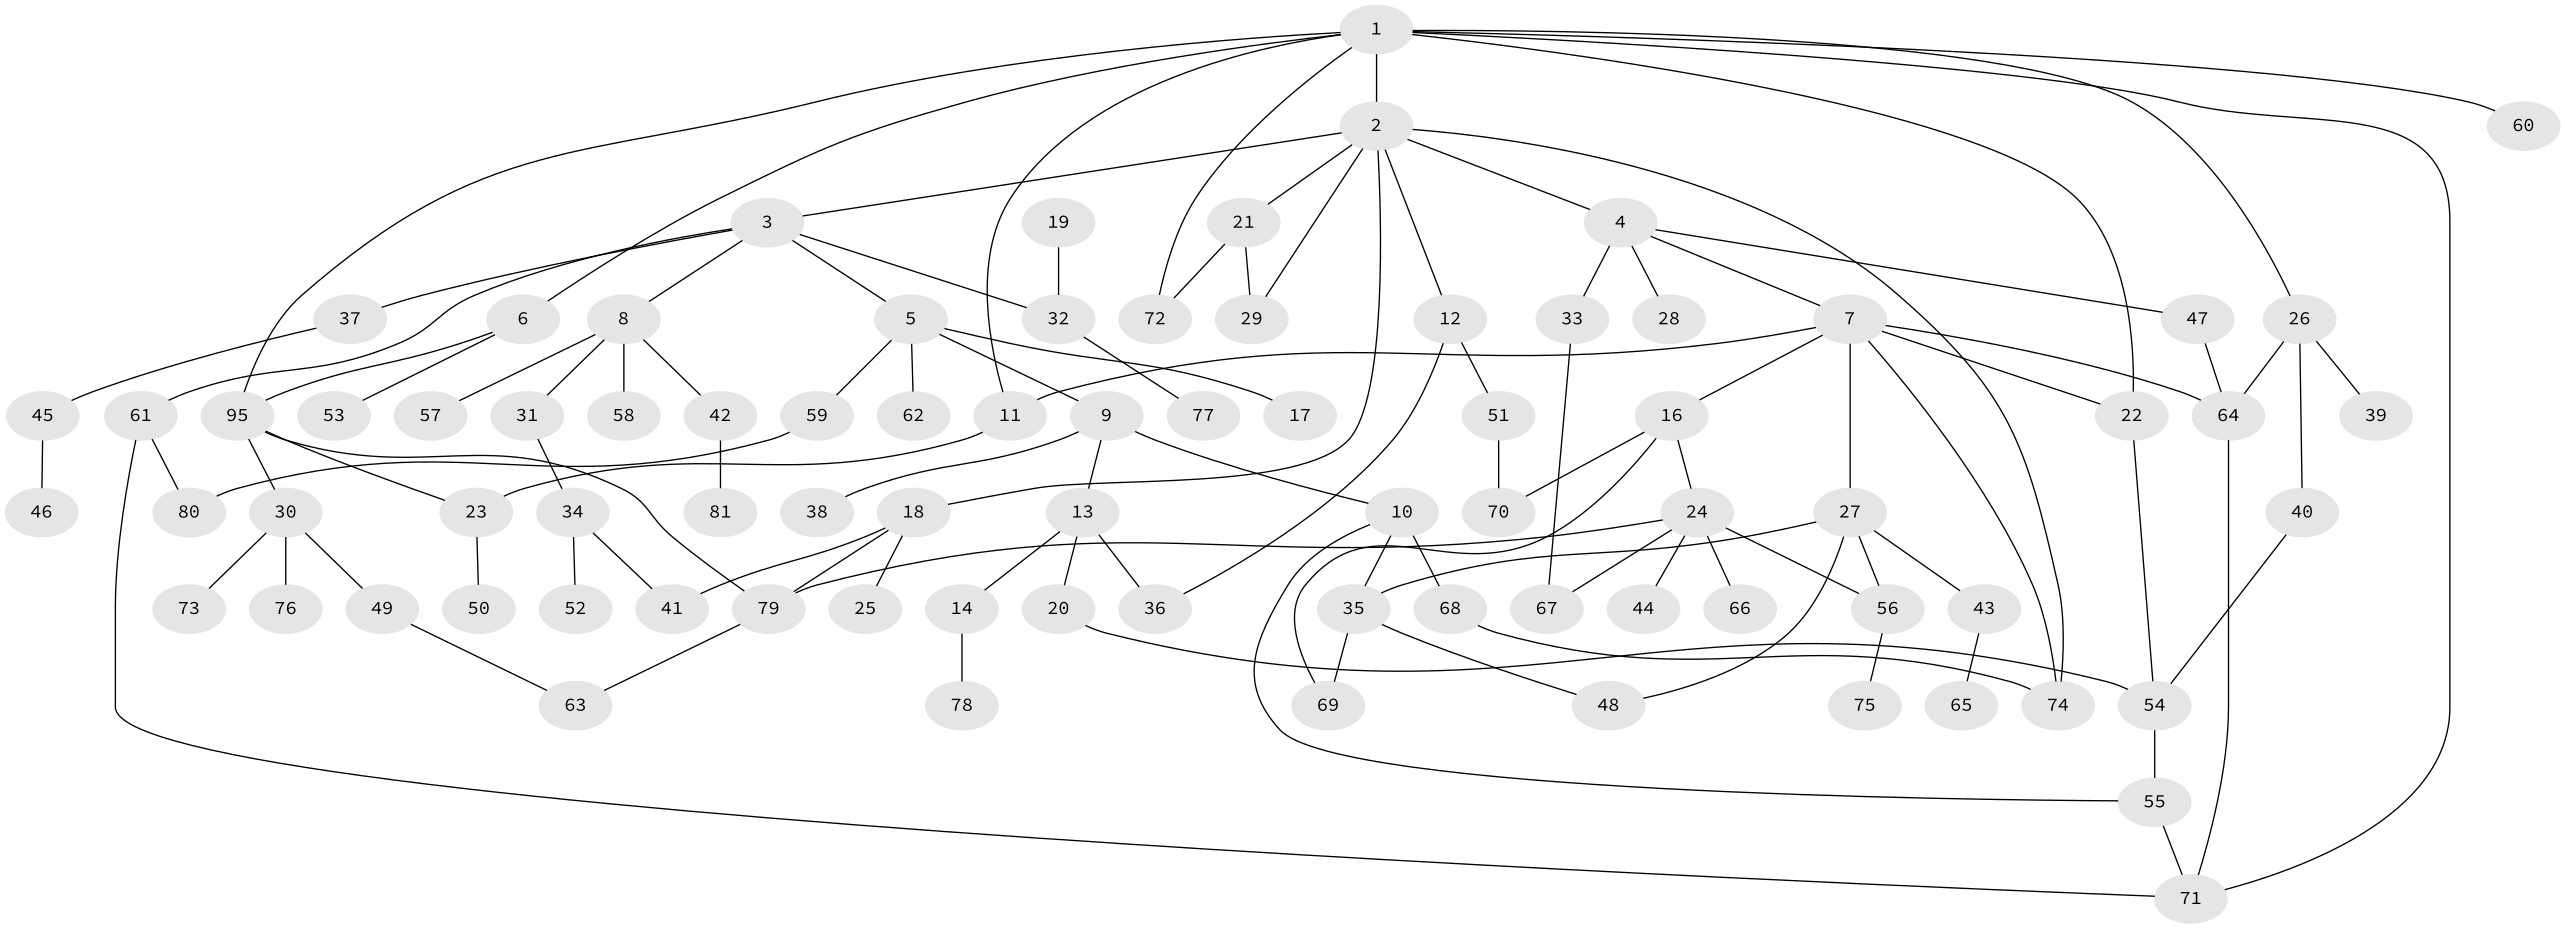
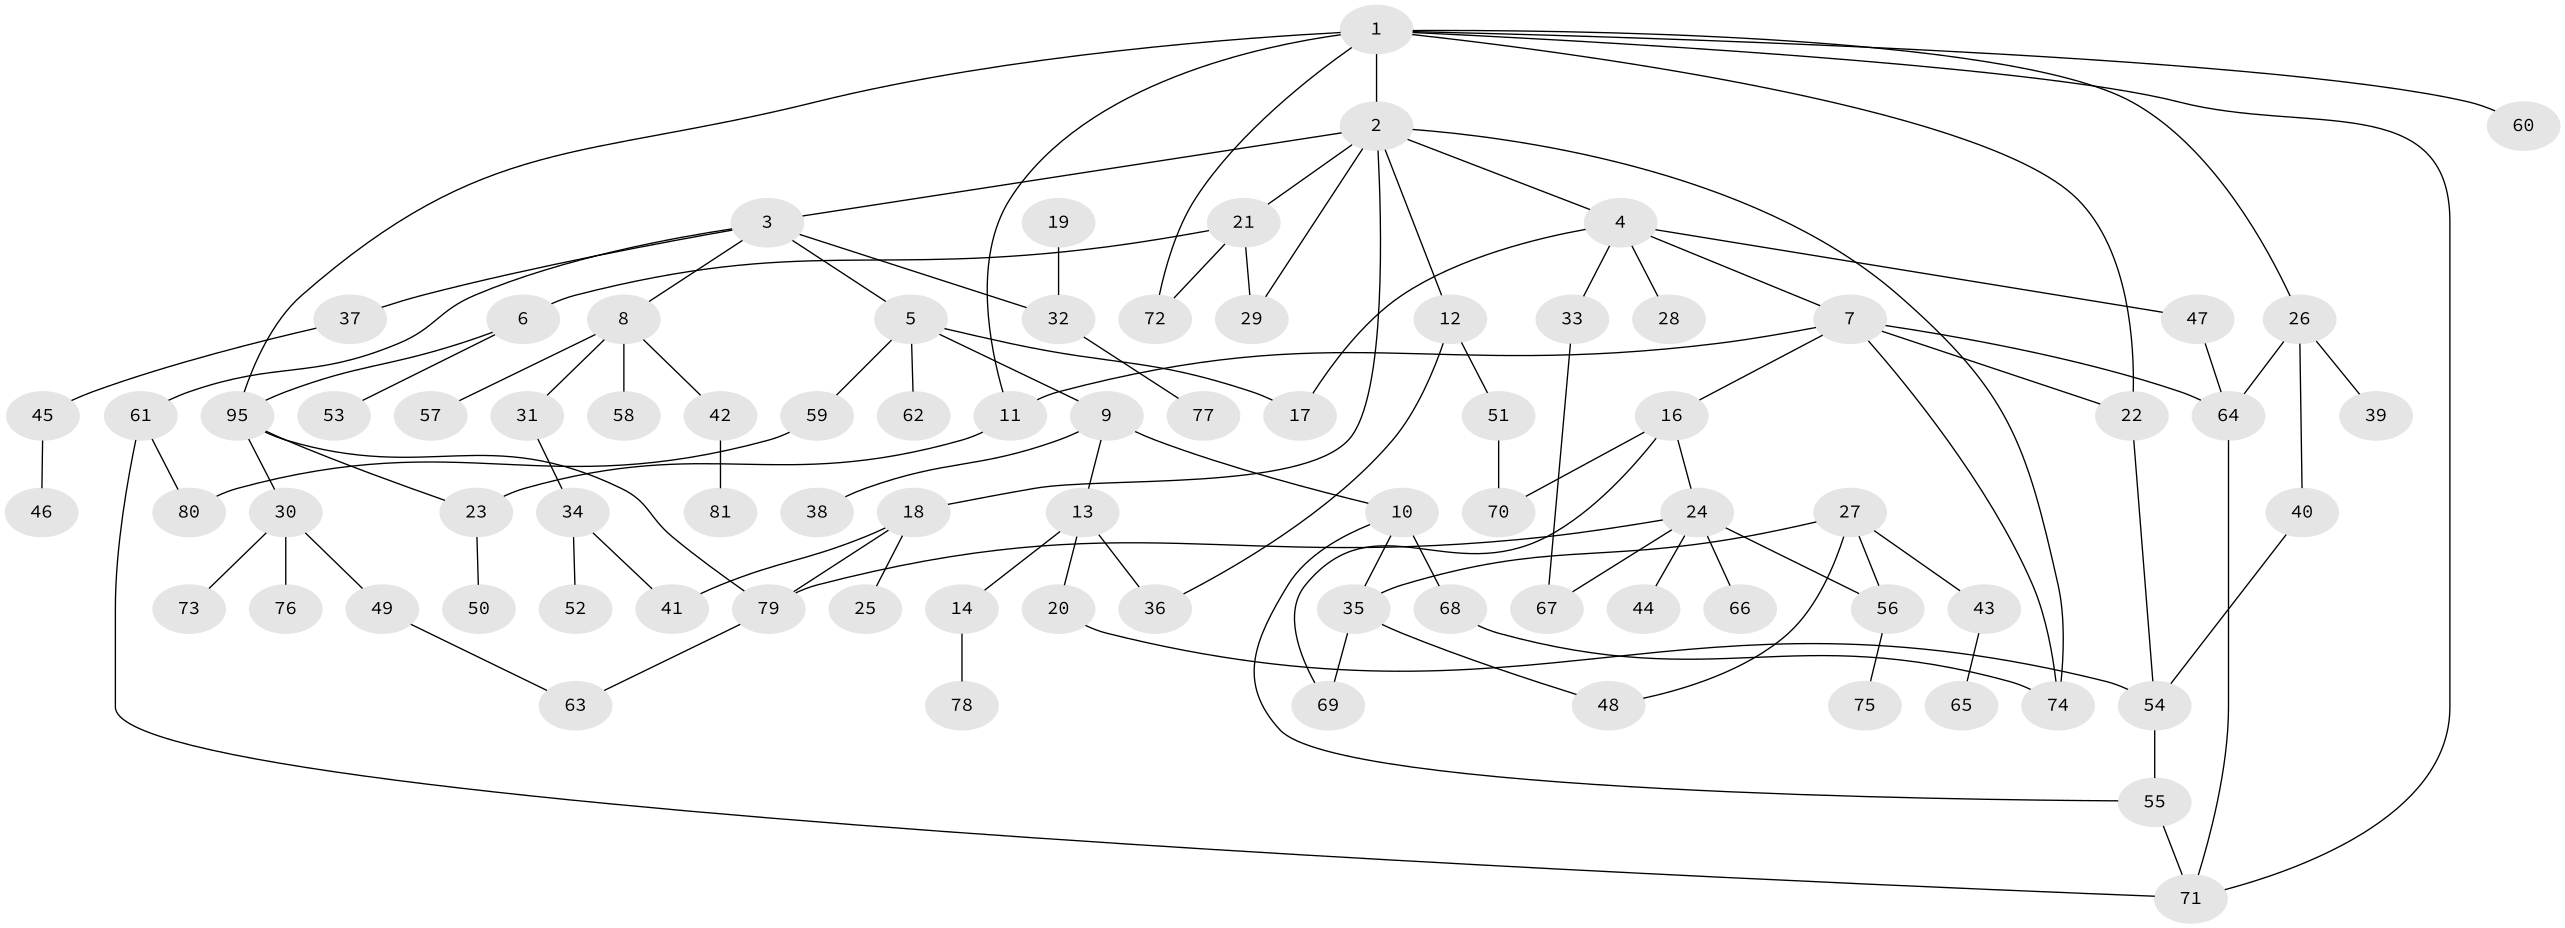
(926, 114) -> (912, 260)
none -> (1422, 283)
(1850, 416) -> none
